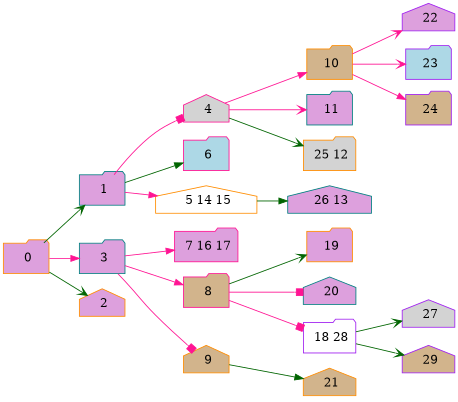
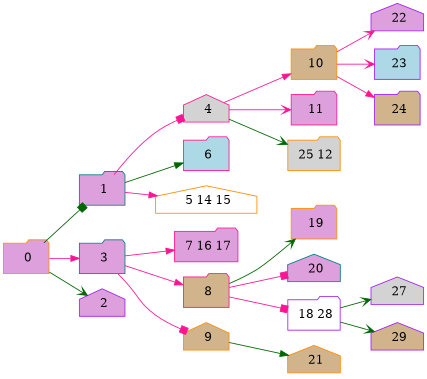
(330, 110) -> (314, 110)
(330, 201) -> none
(61, 227) -> (61, 227)
(102, 304) -> (102, 304)
